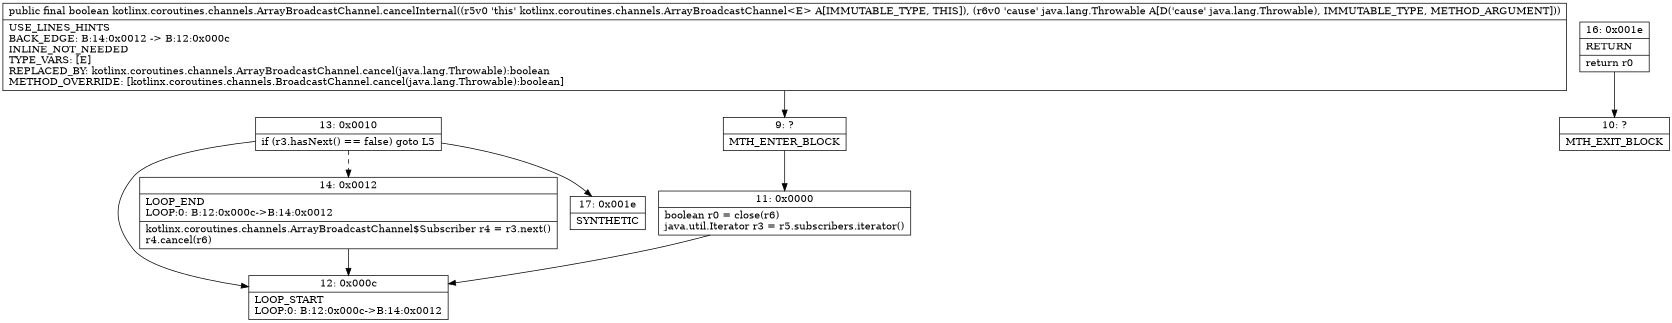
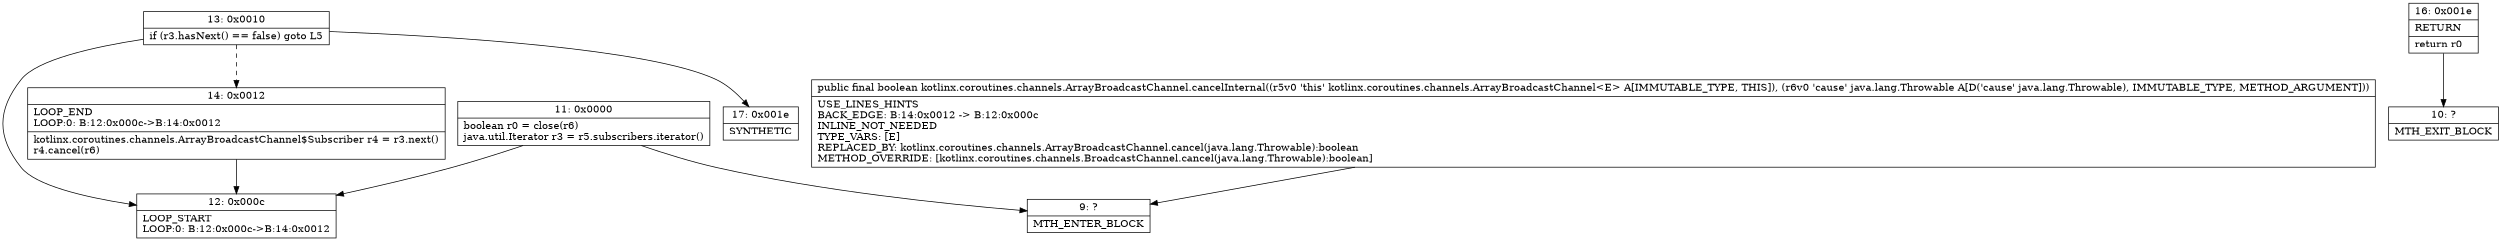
(785, 167) -> (829, 188)
